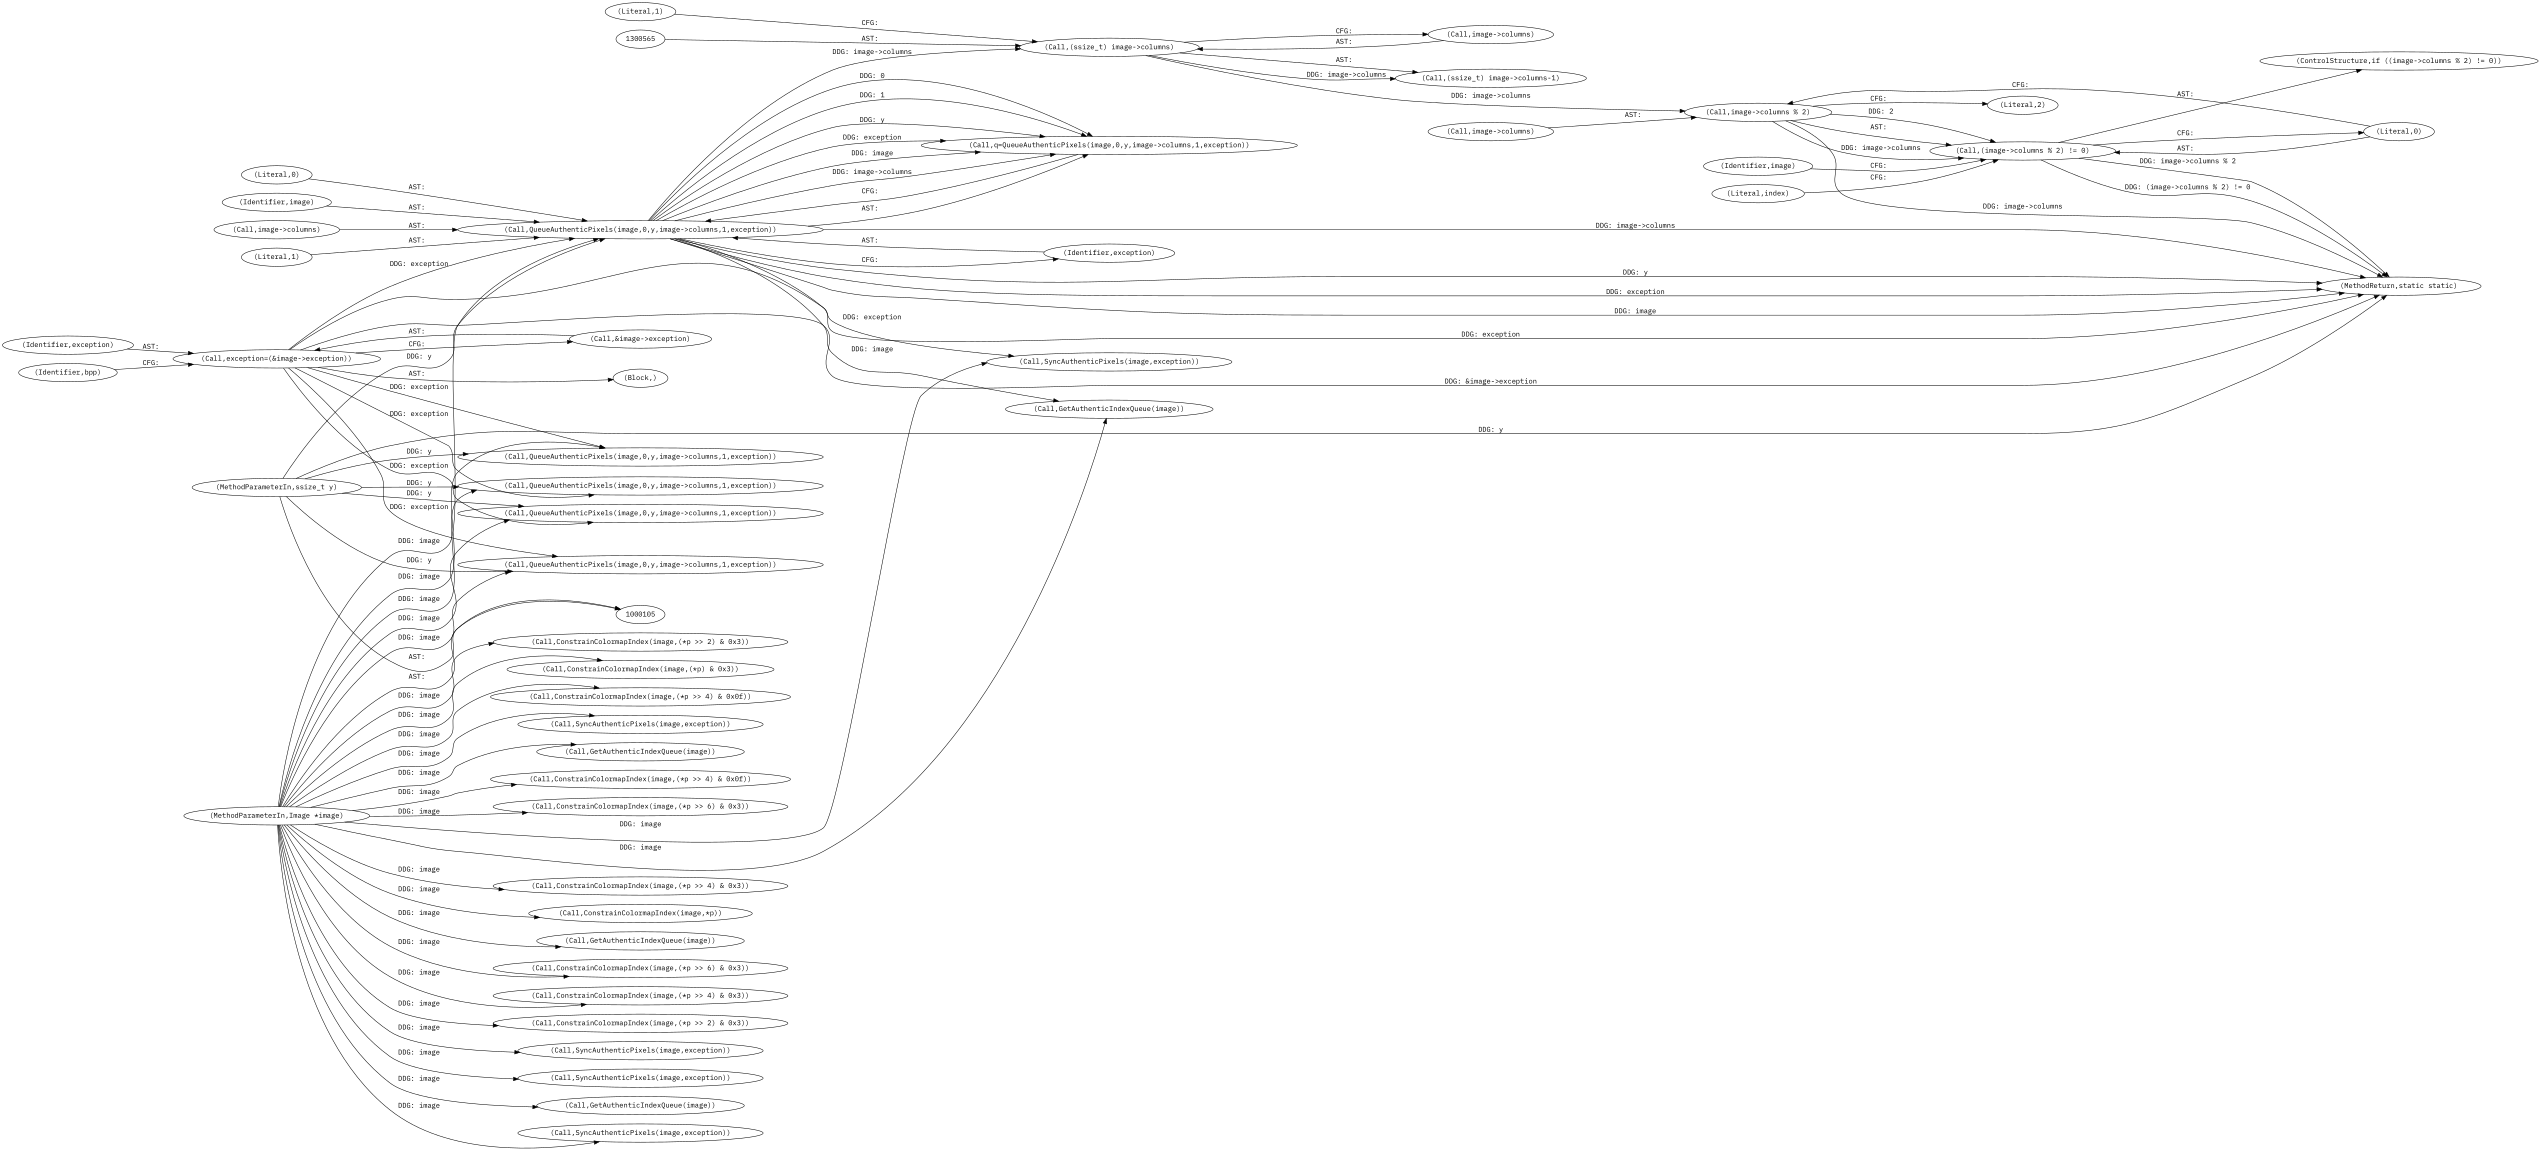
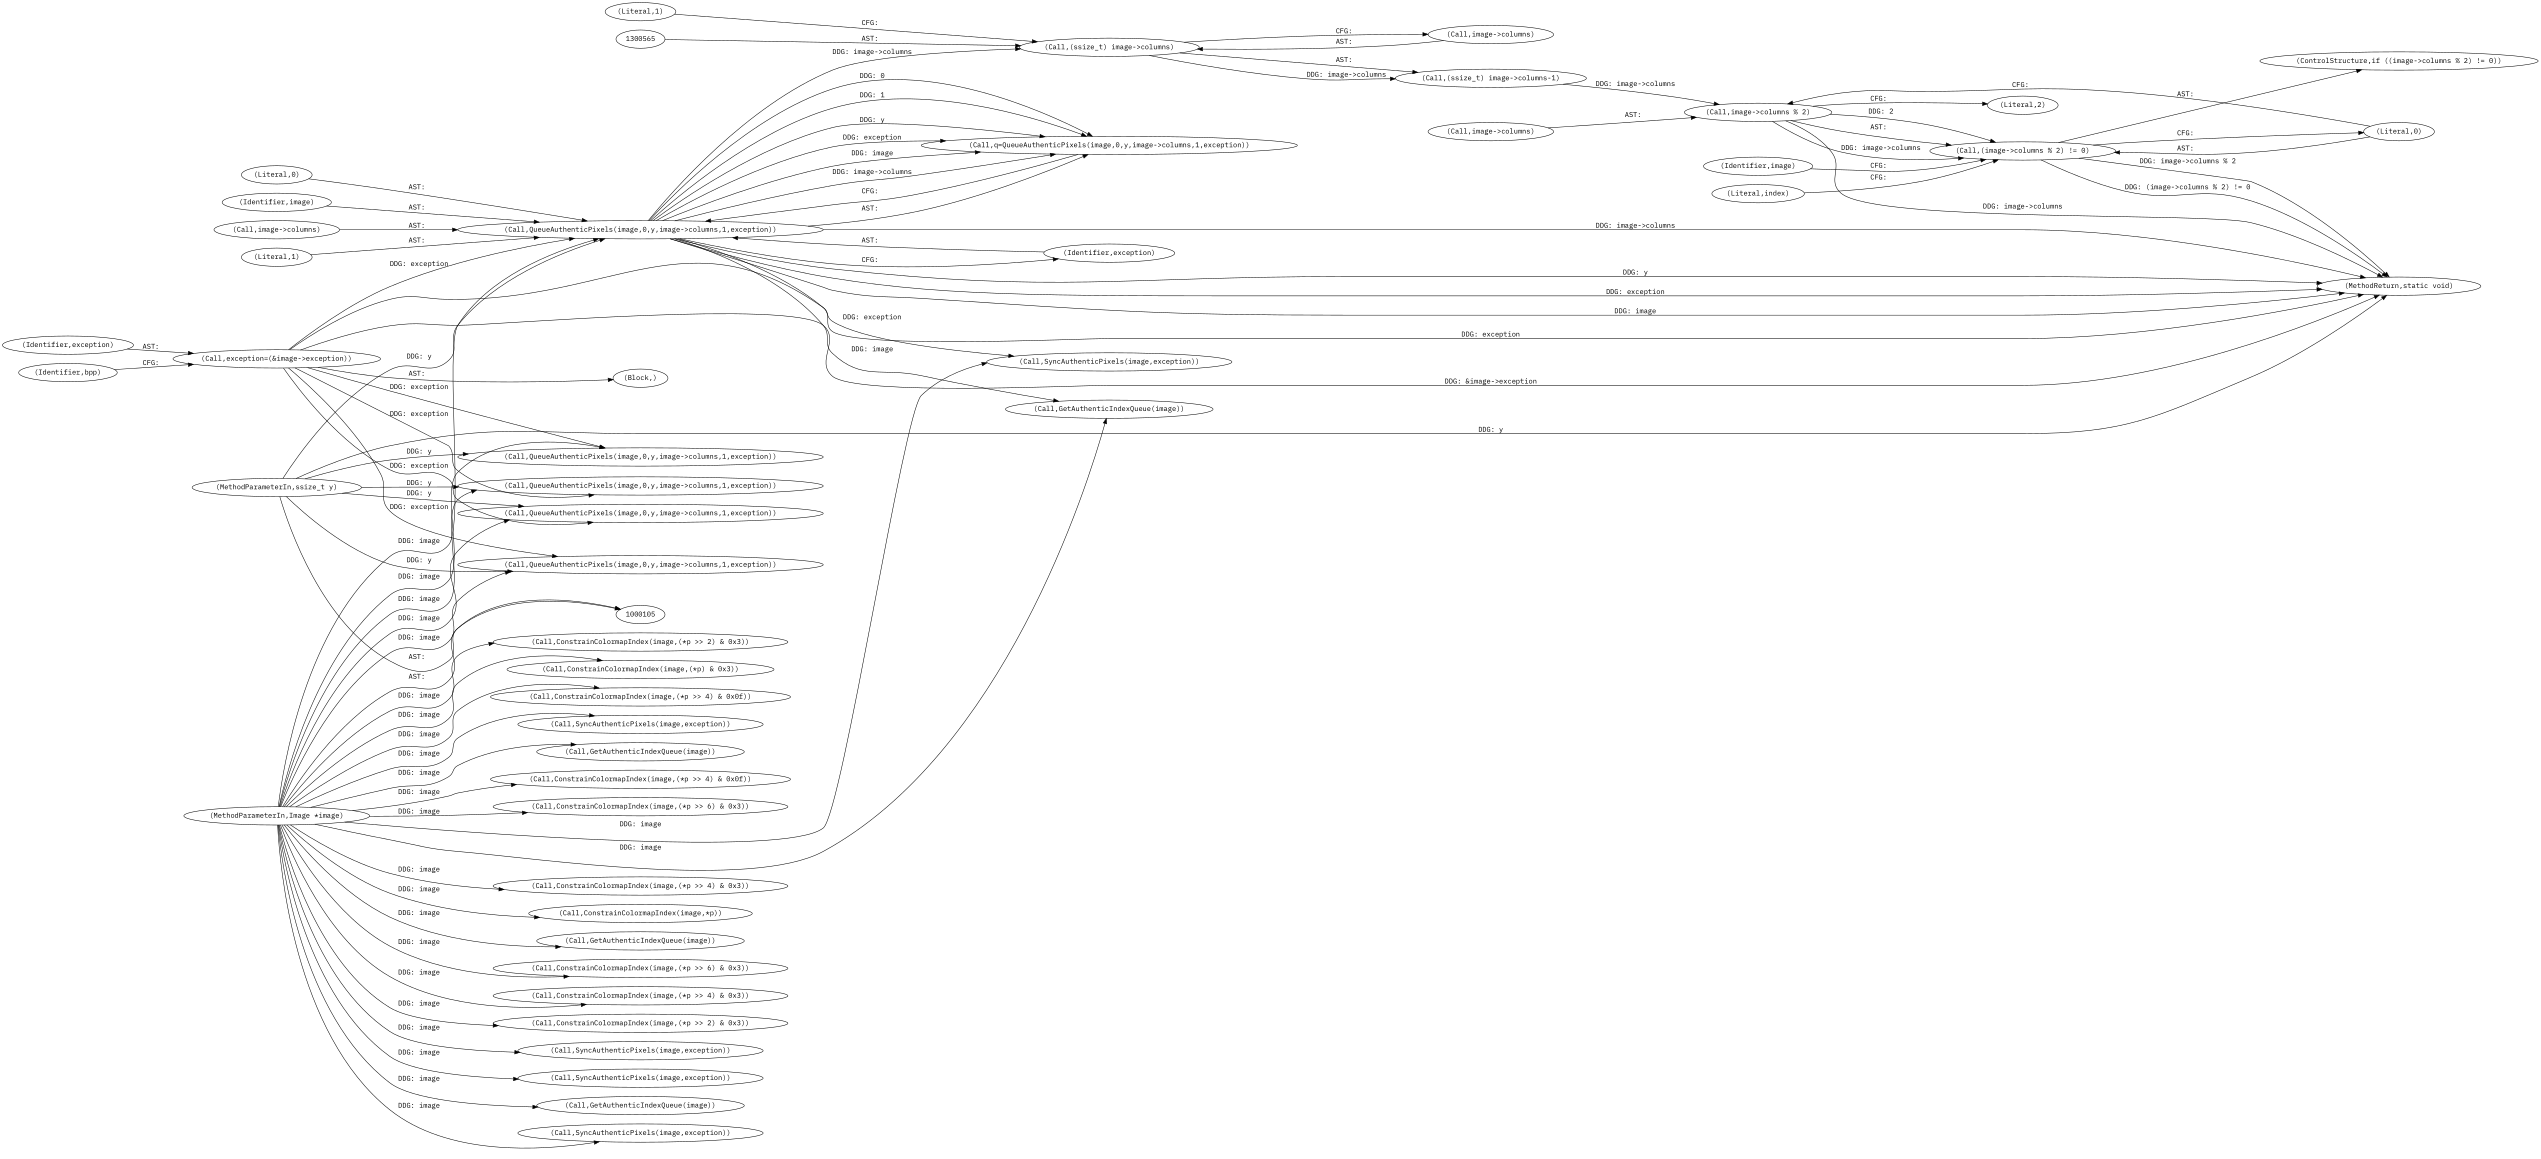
(1411, 101) -> (1639, 92)
(2399, 286) -> (2399, 286)
(640, 339) -> none
